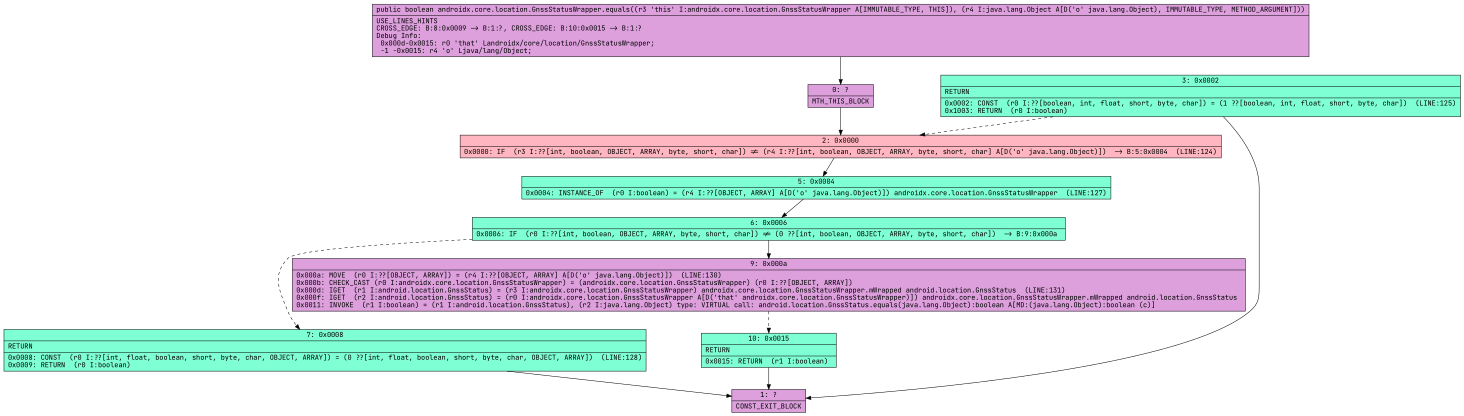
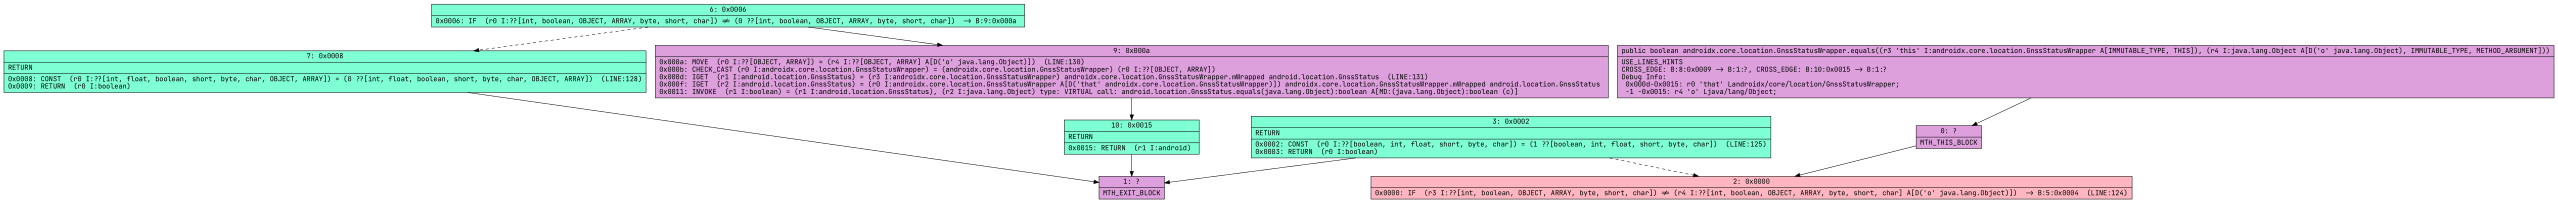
(1008, 111) -> (1319, 152)
(816, 188) -> none
(769, 320) -> (1132, 106)
(769, 361) -> (1132, 148)
(769, 406) -> (1132, 193)
